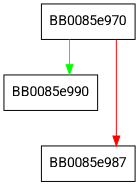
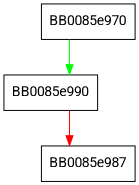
(116, 88) -> (70, 123)
